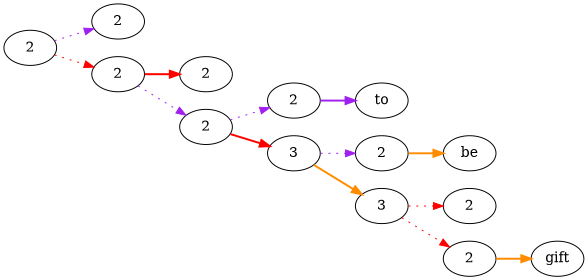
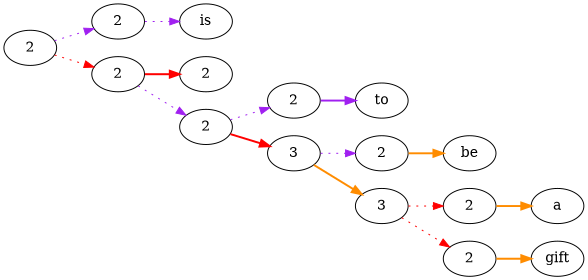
none -> (206, 21)
none -> (558, 206)
